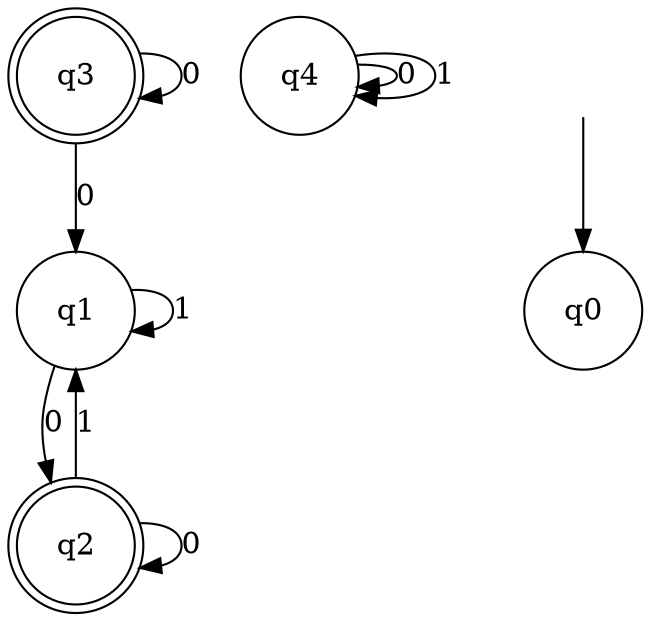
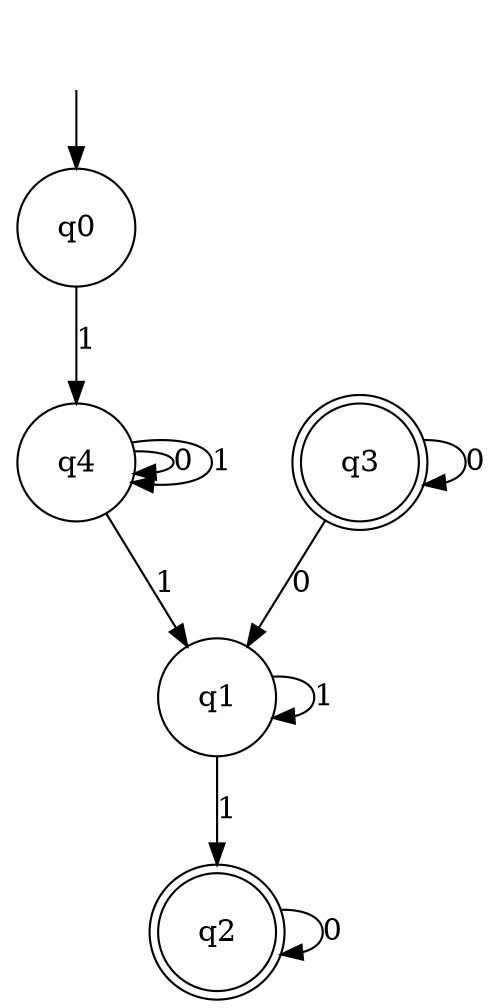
none -> (76, 334)
(55, 424) -> (228, 810)
(76, 435) -> (141, 571)
